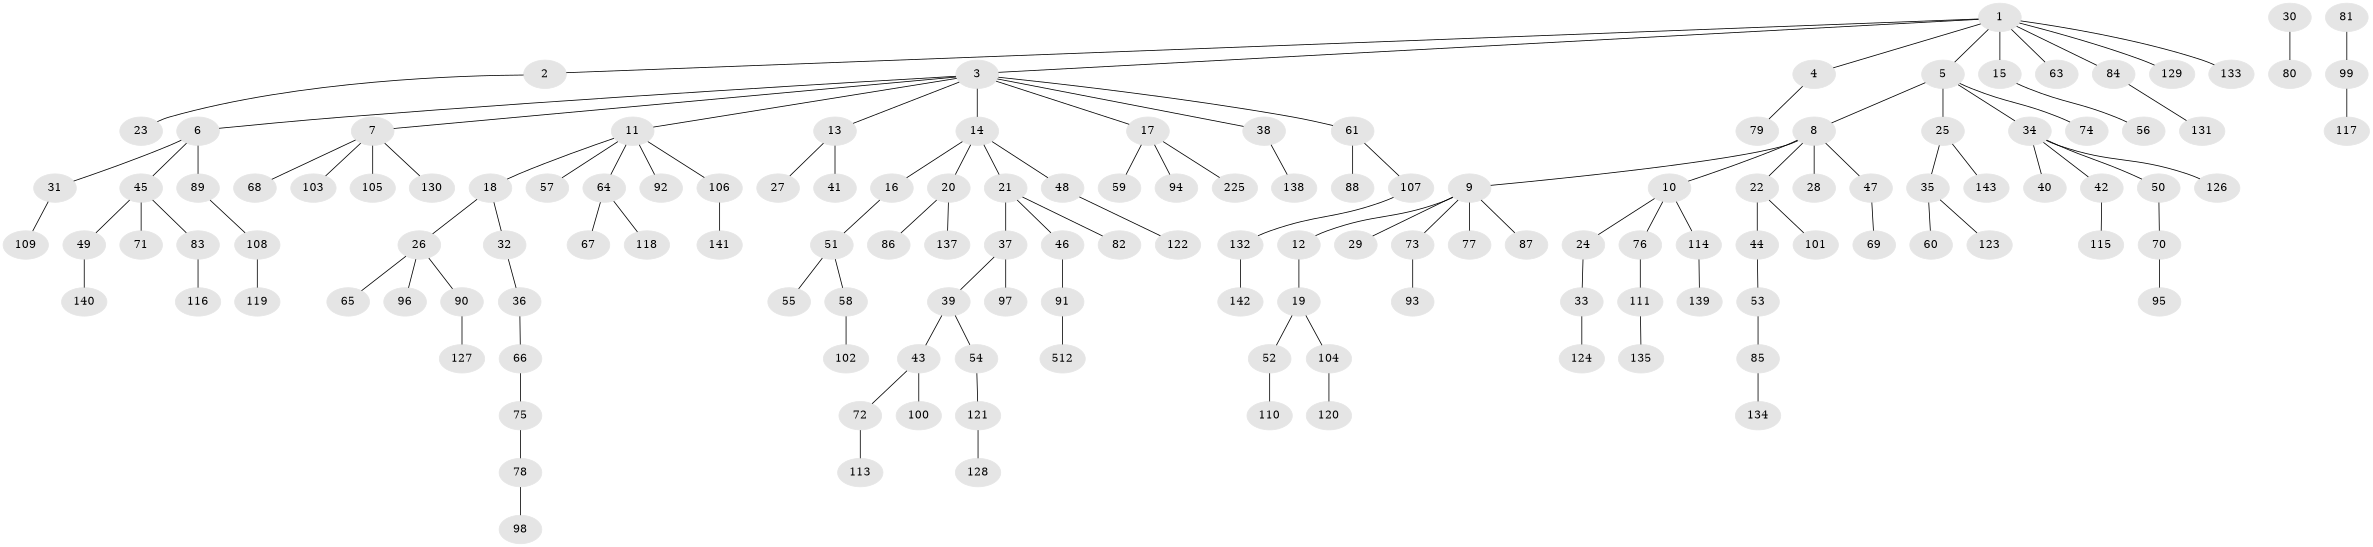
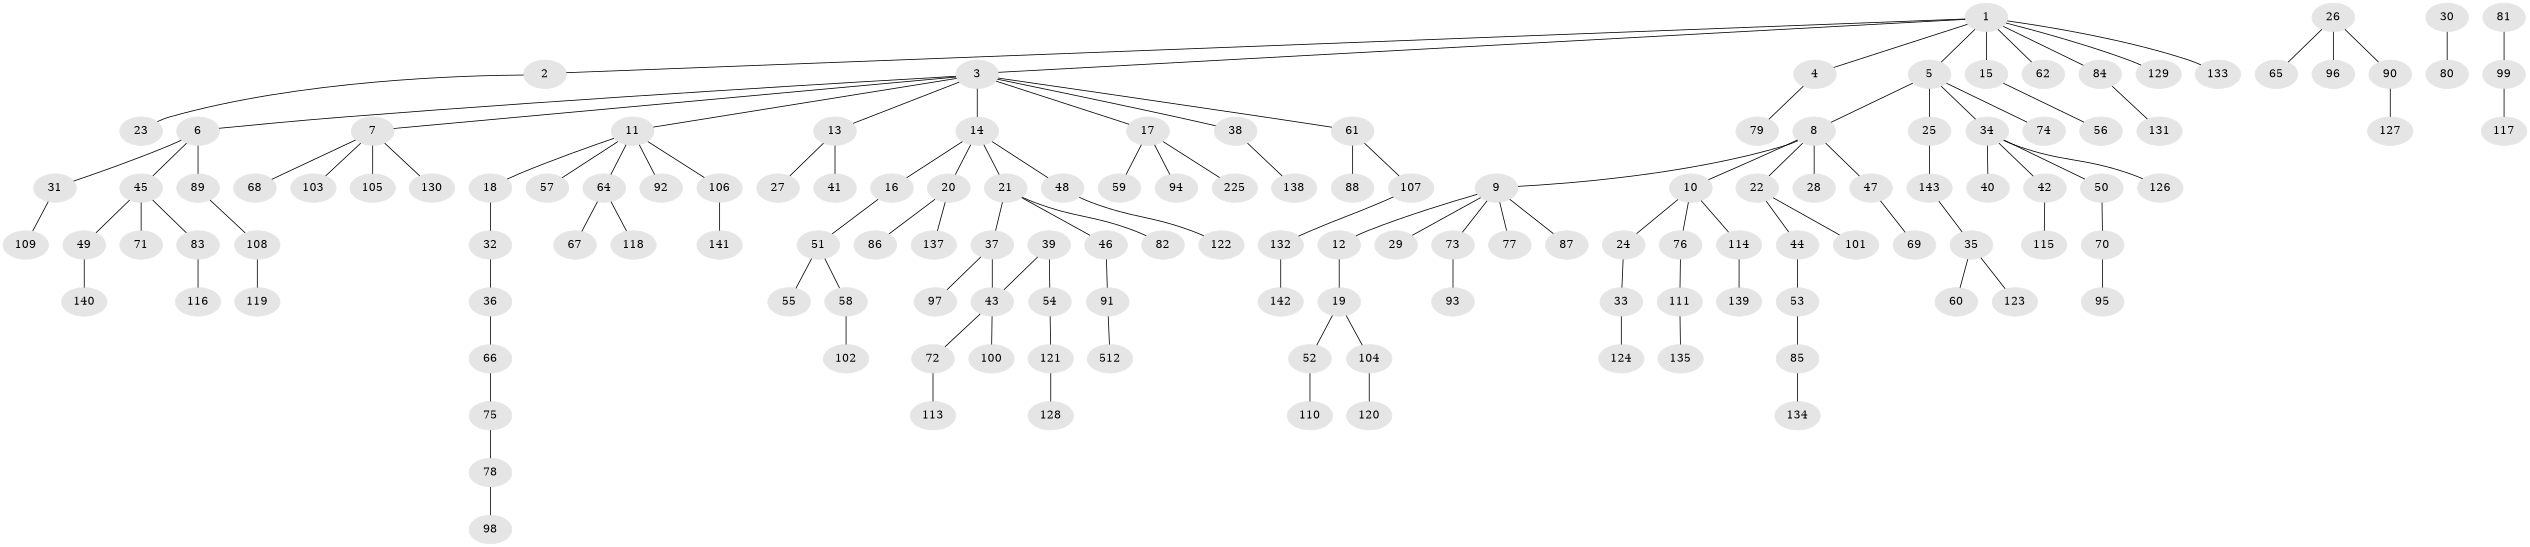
(2057, 74) -> (2043, 74)
(1935, 160) -> (1951, 217)
(455, 217) -> none
(977, 273) -> (992, 274)
